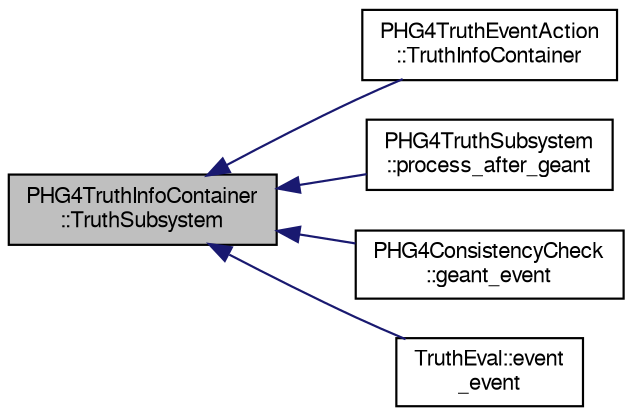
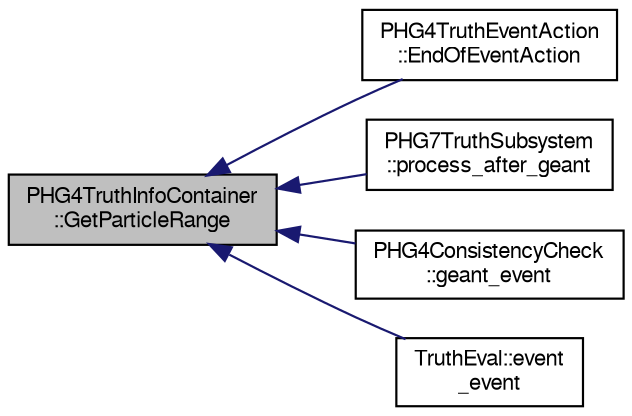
(490, 45) -> (490, 45)
(490, 155) -> (490, 155)
(143, 210) -> (143, 210)
